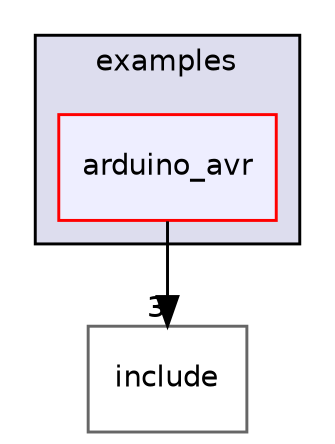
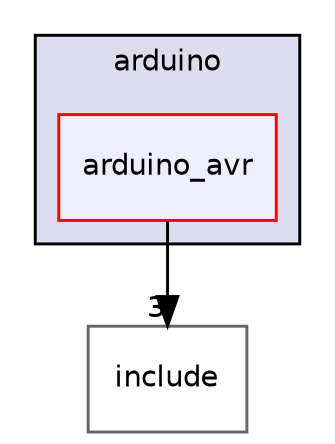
(168, 63) -> (168, 63)
